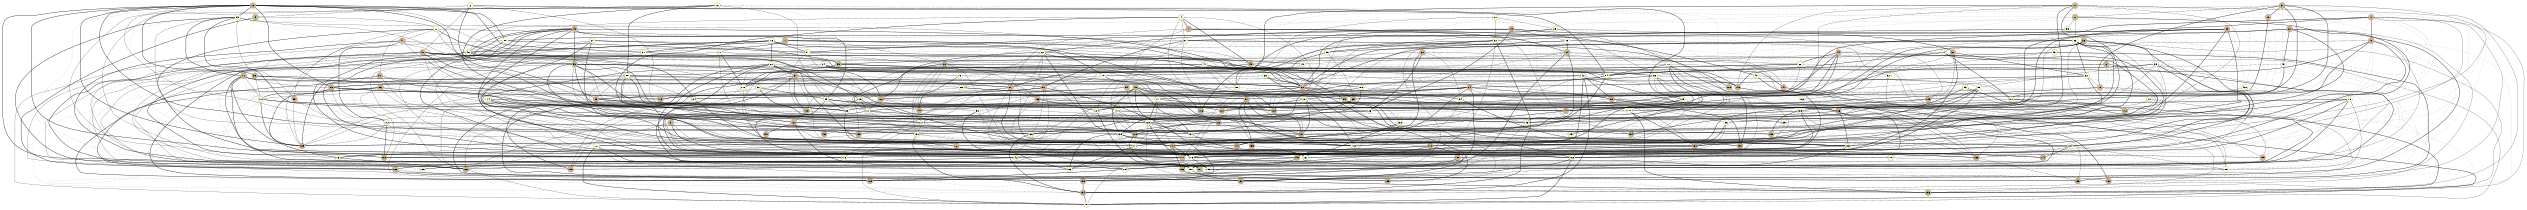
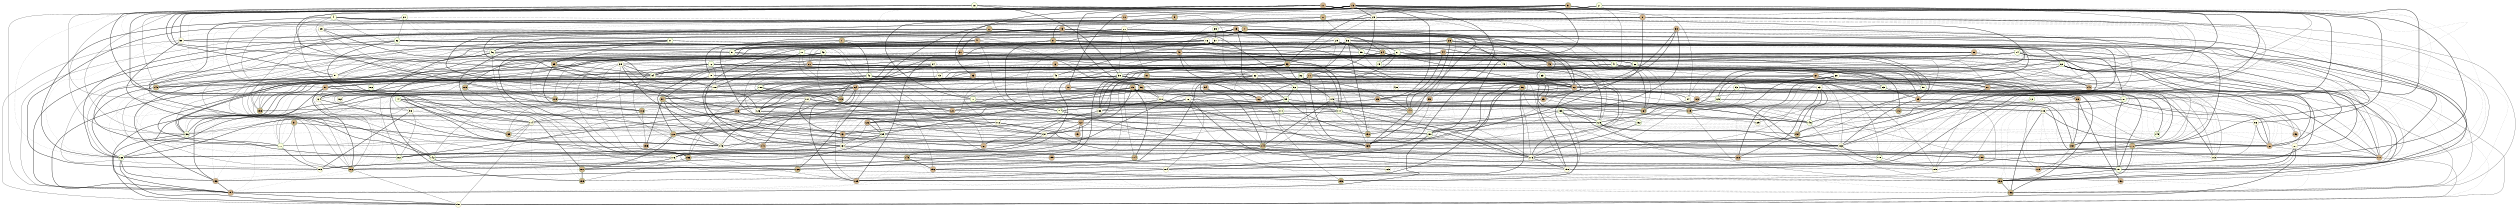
none -> (371, 87)
